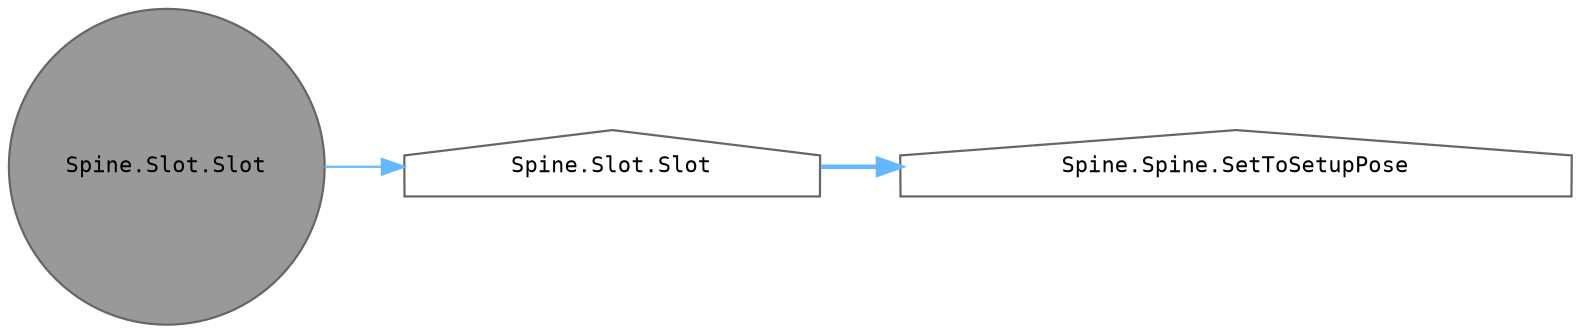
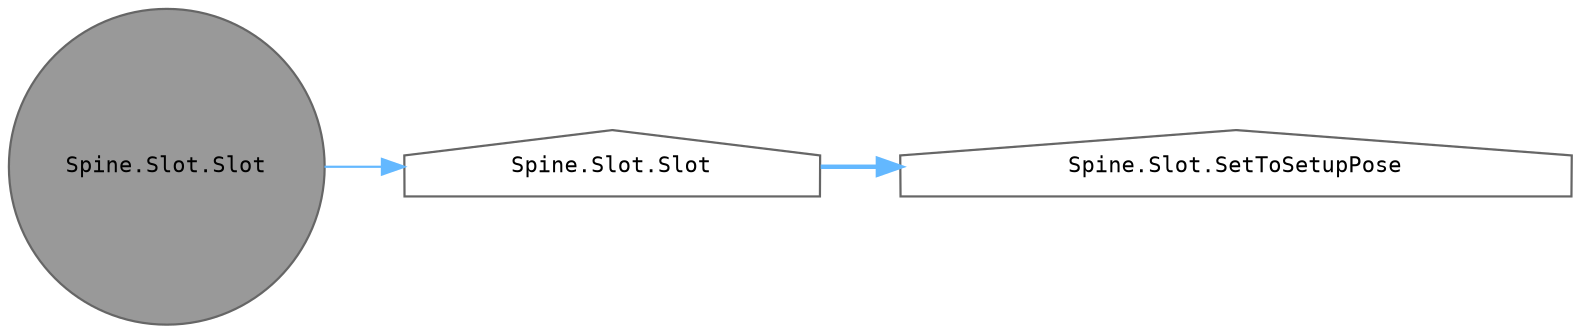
(1236, 167) -> (1236, 167)
